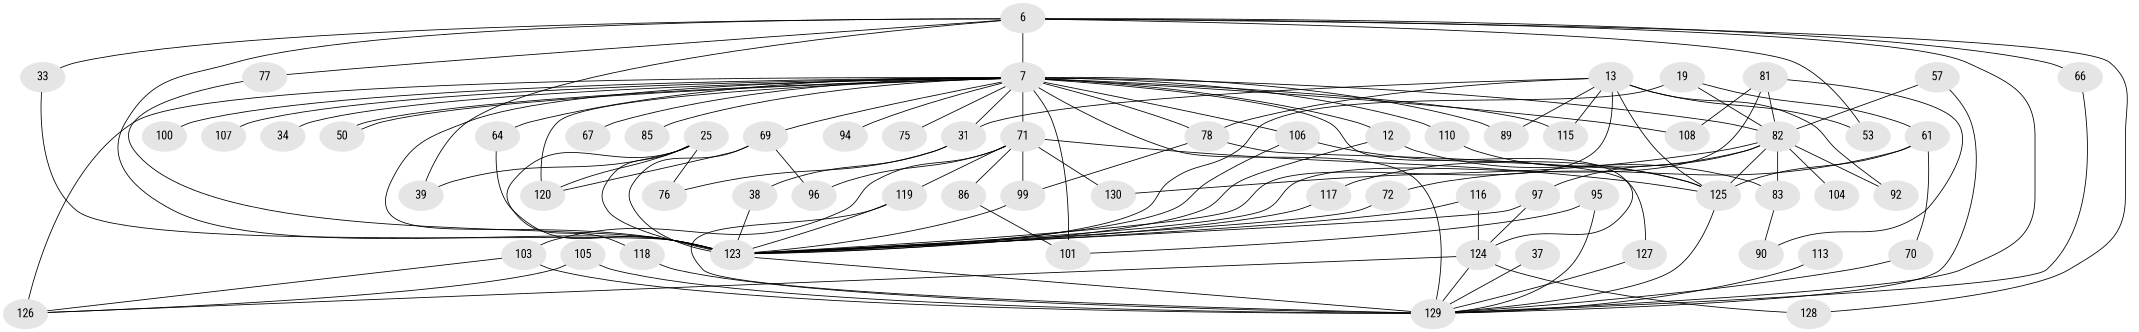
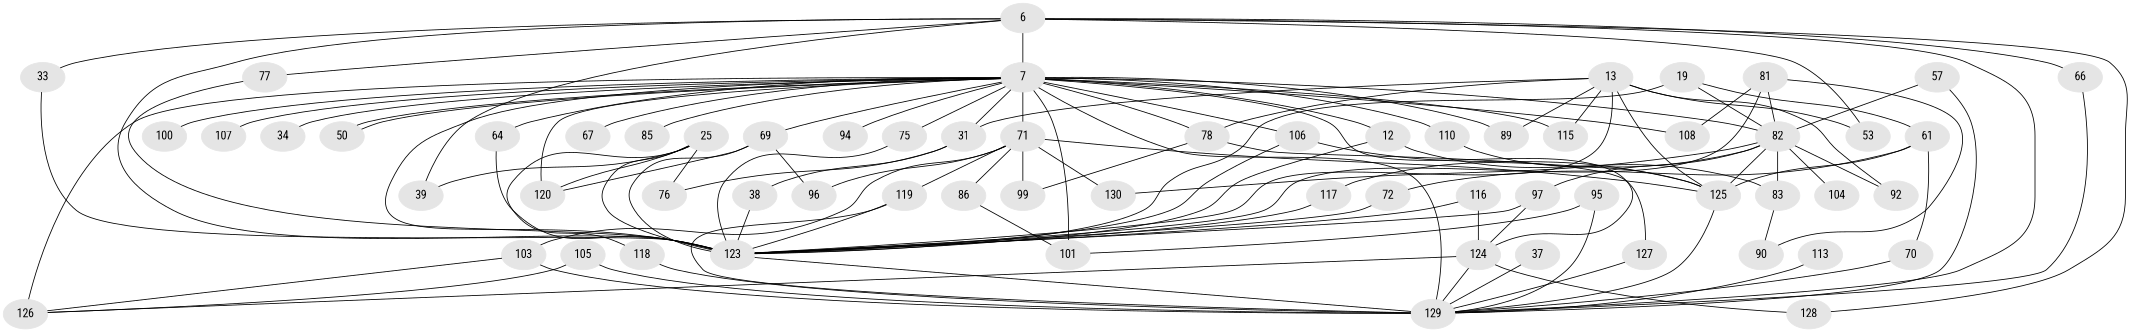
(882, 236) -> (772, 155)
